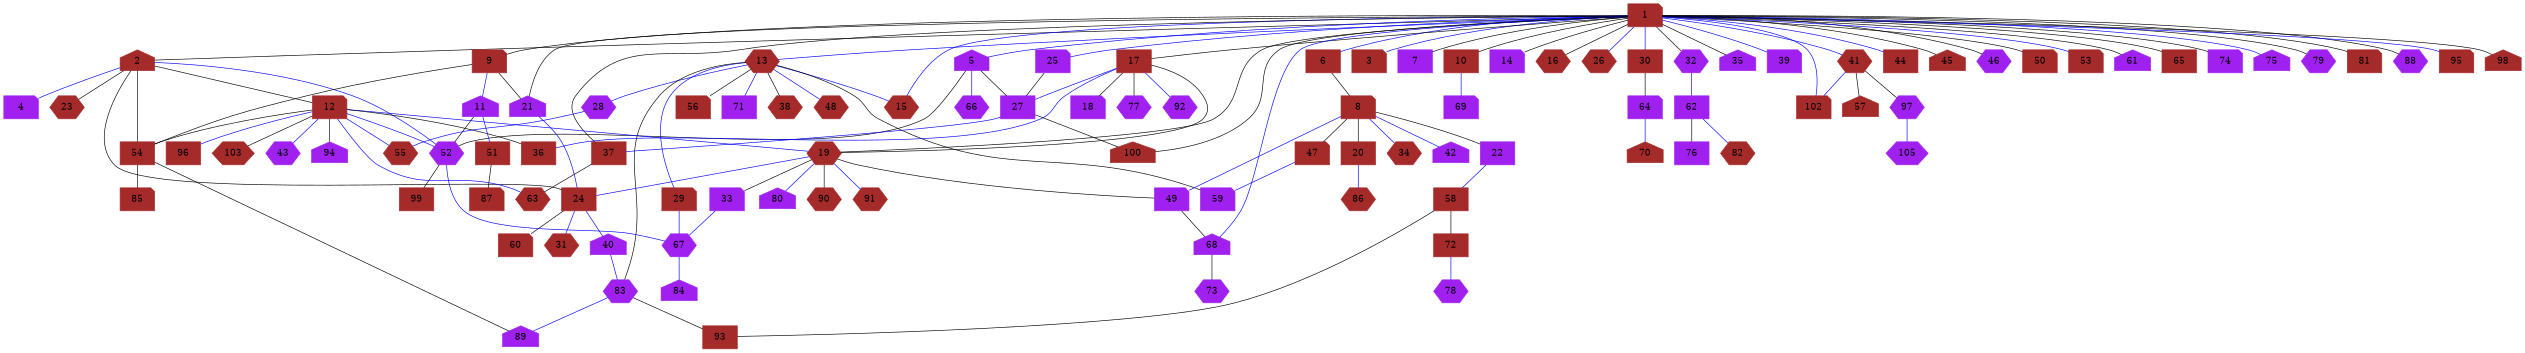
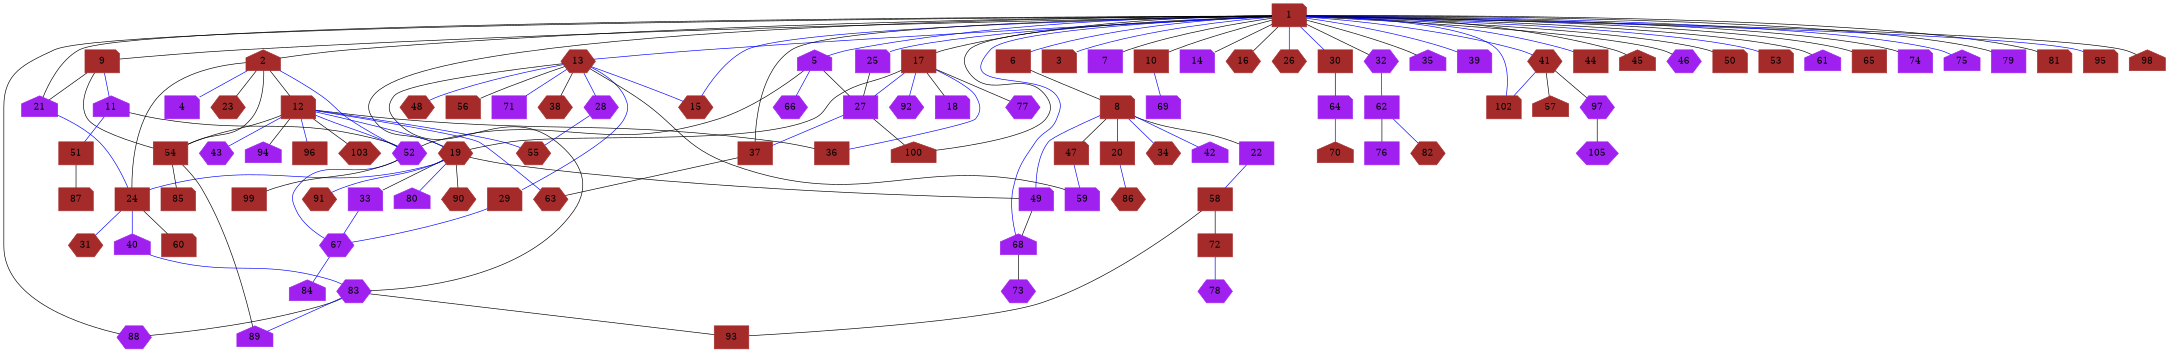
(2319, 61) -> (2009, 61)
(1907, 130) -> (1597, 130)
none -> (247, 323)
